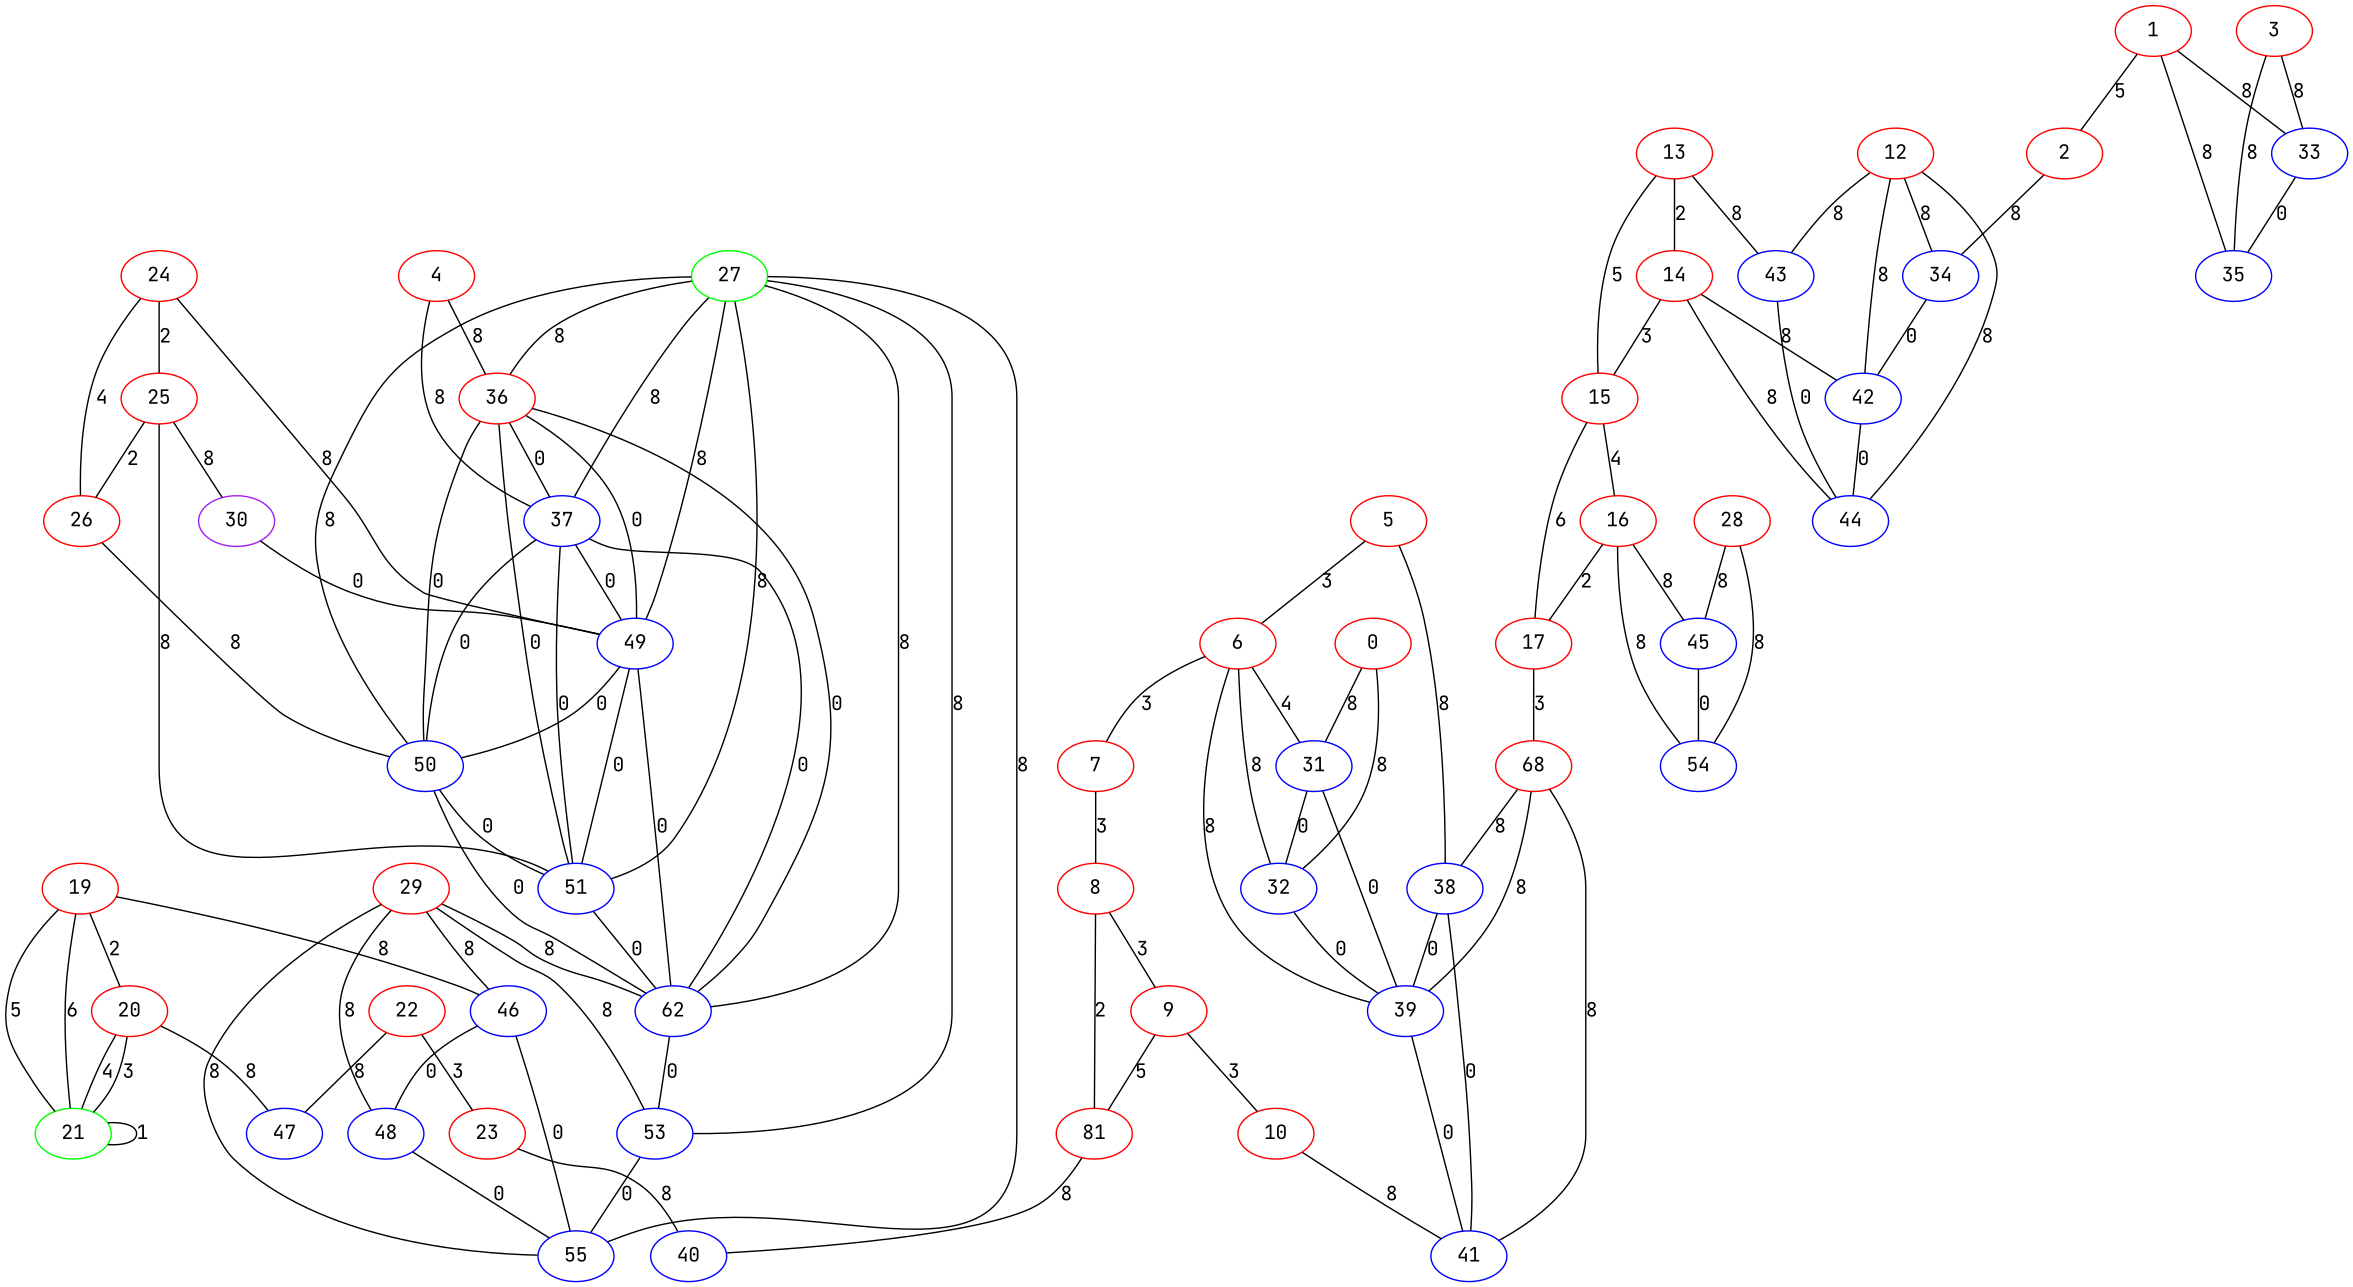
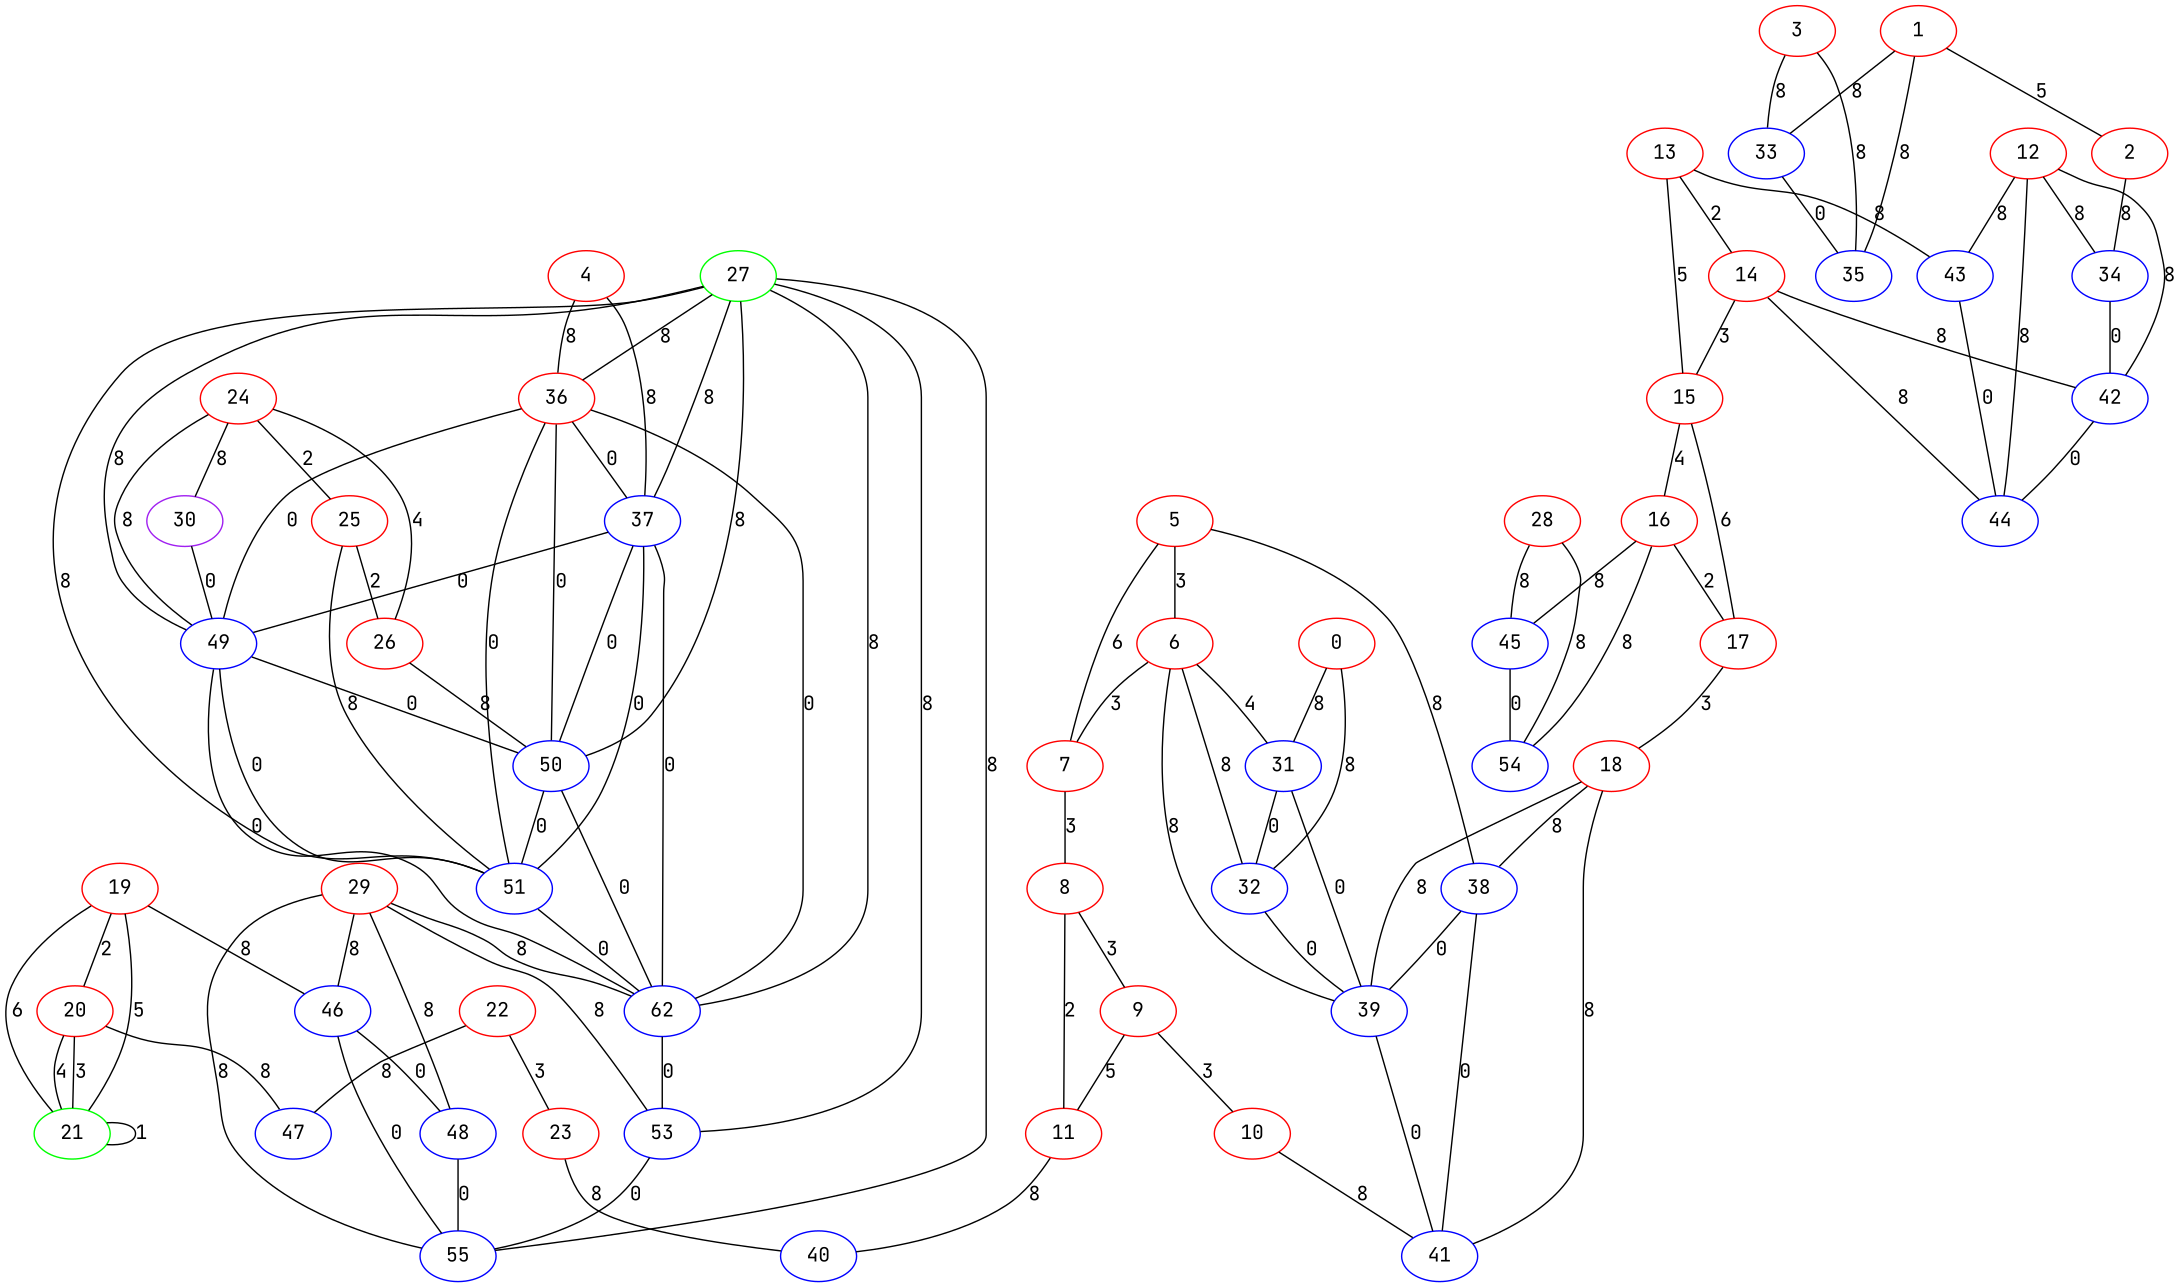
(198, 460) -> (212, 460)
none -> (1103, 637)
(1534, 766) -> (1611, 766)
(1094, 1134) -> (1064, 1134)
